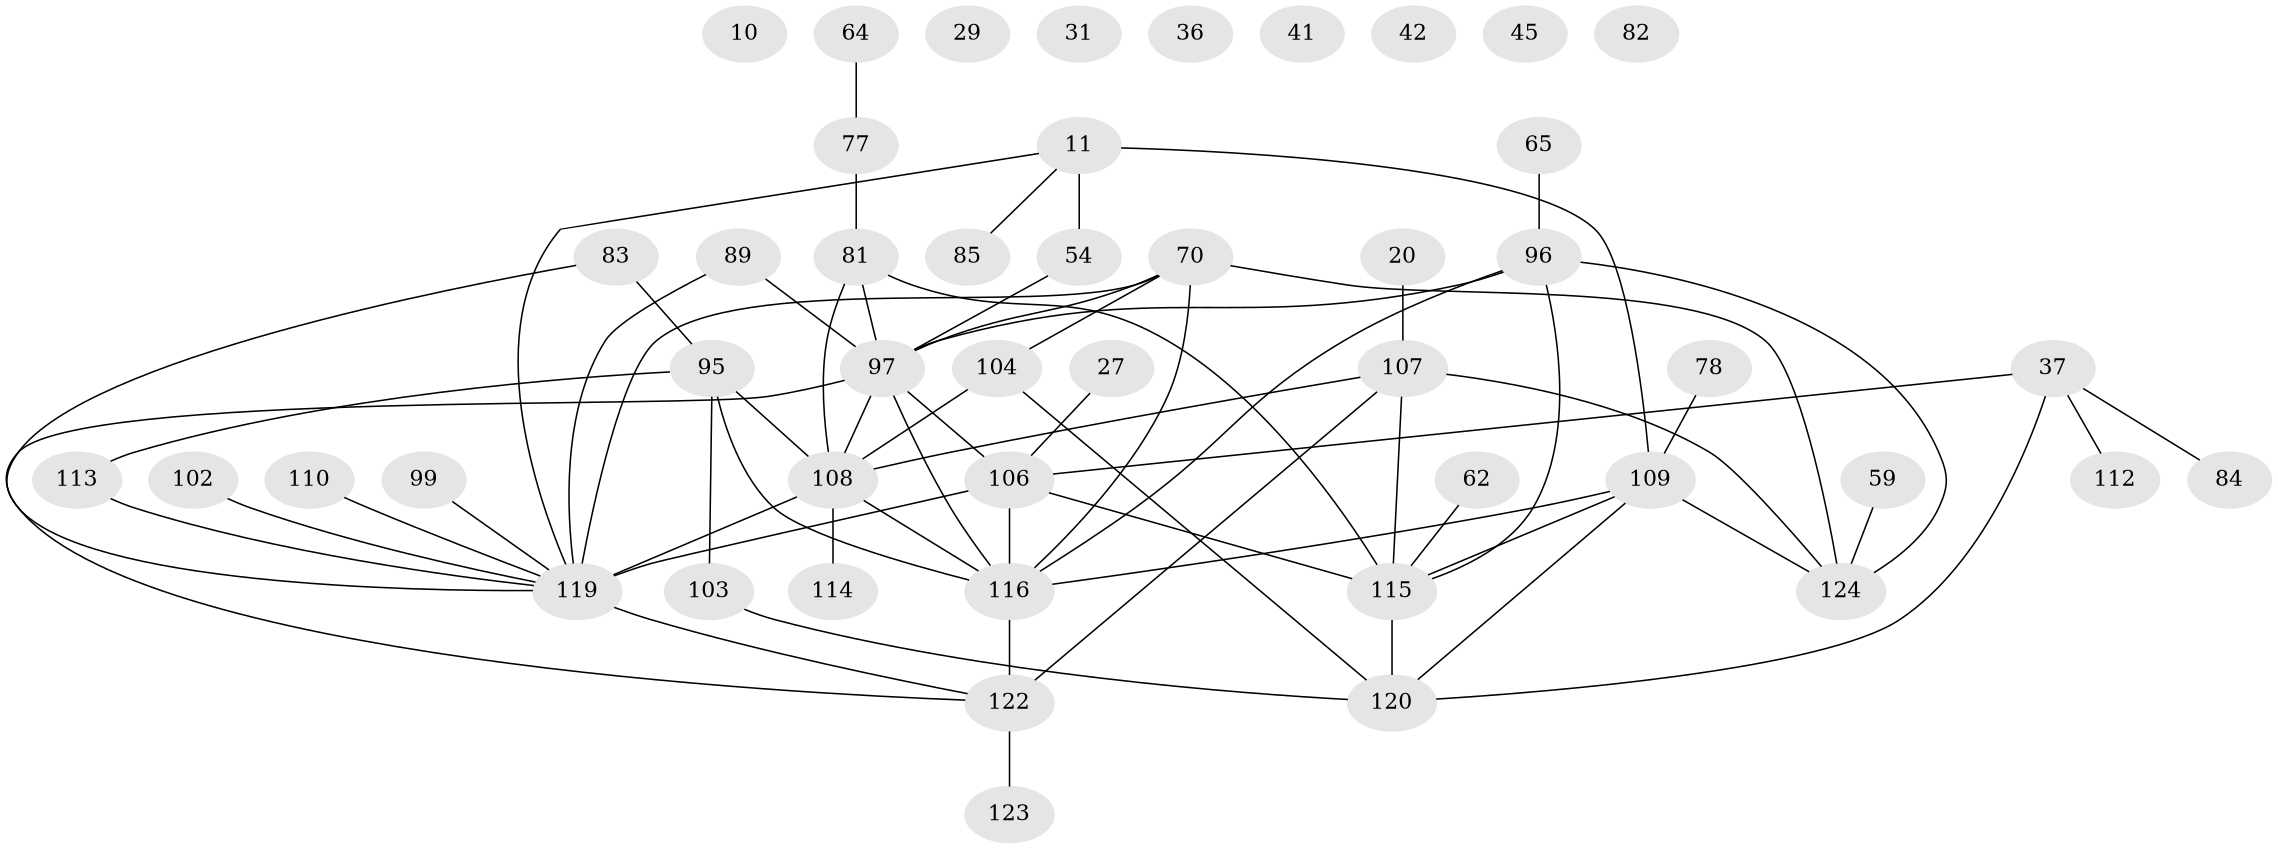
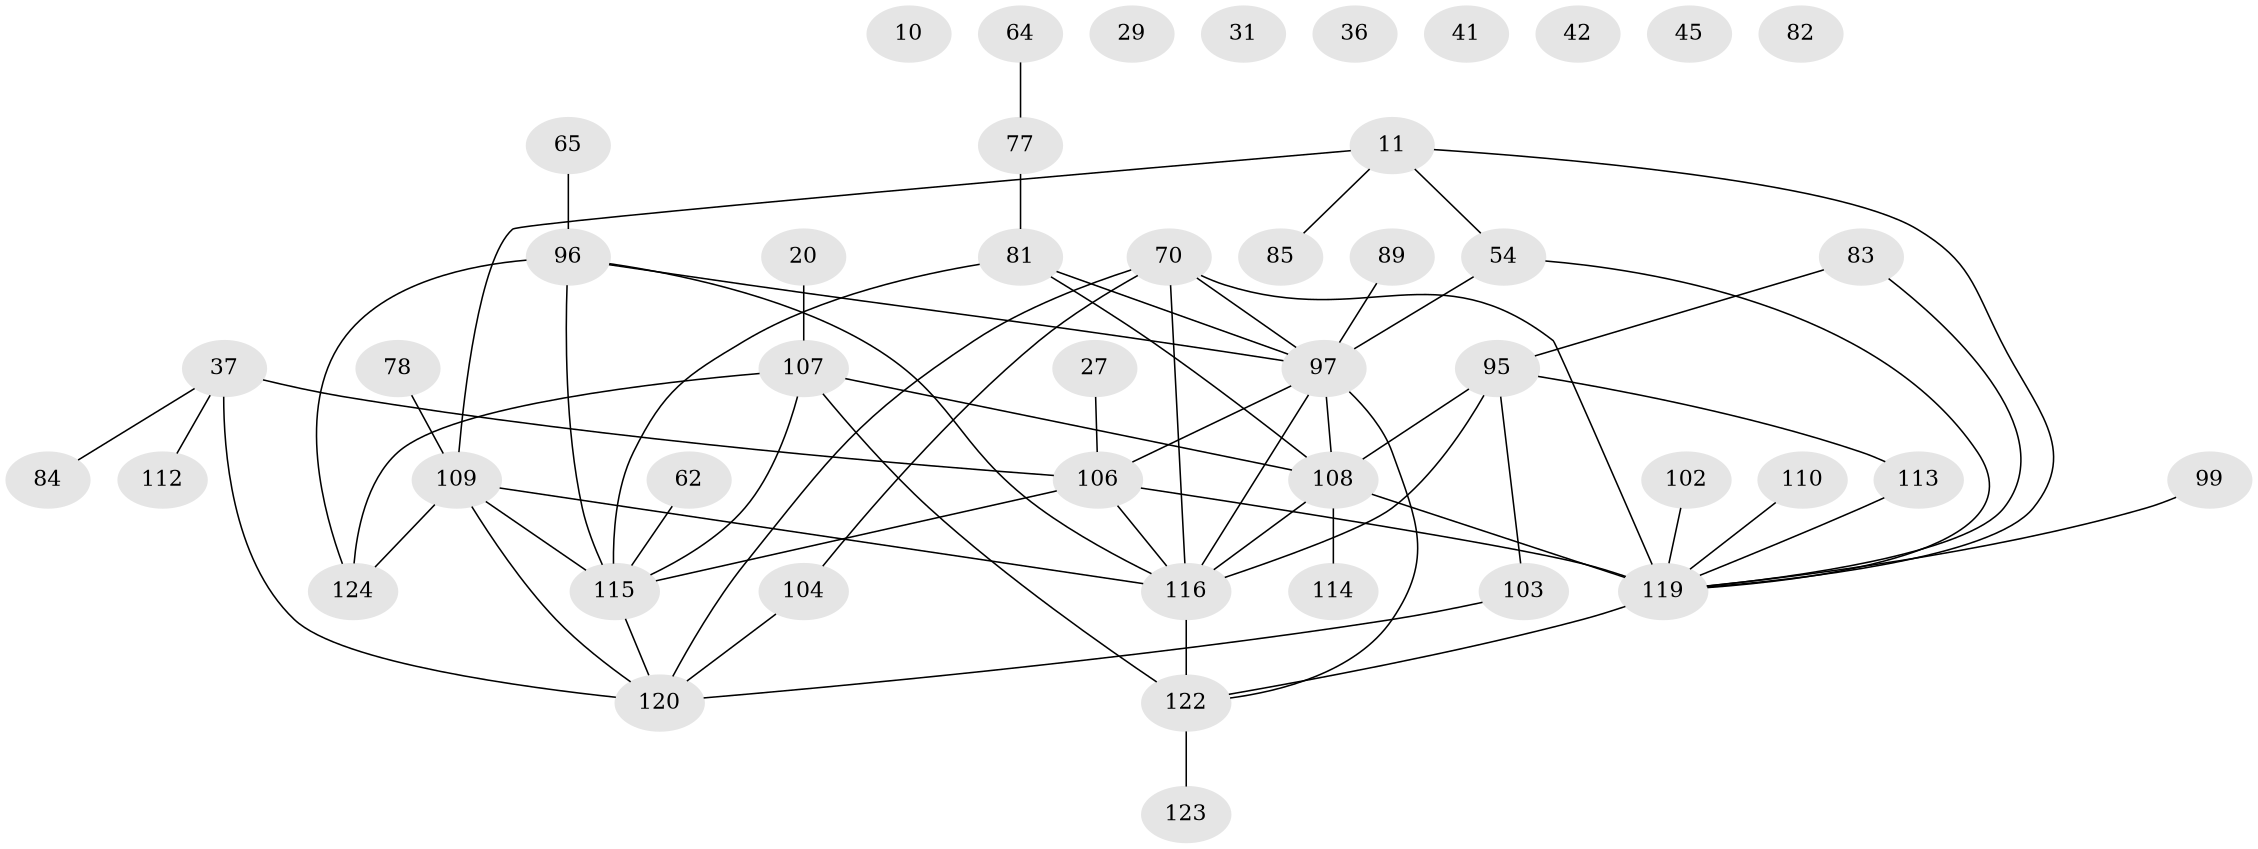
(1599, 298) -> (873, 416)
(584, 390) -> (1933, 401)
(918, 422) -> none
(1883, 480) -> none
